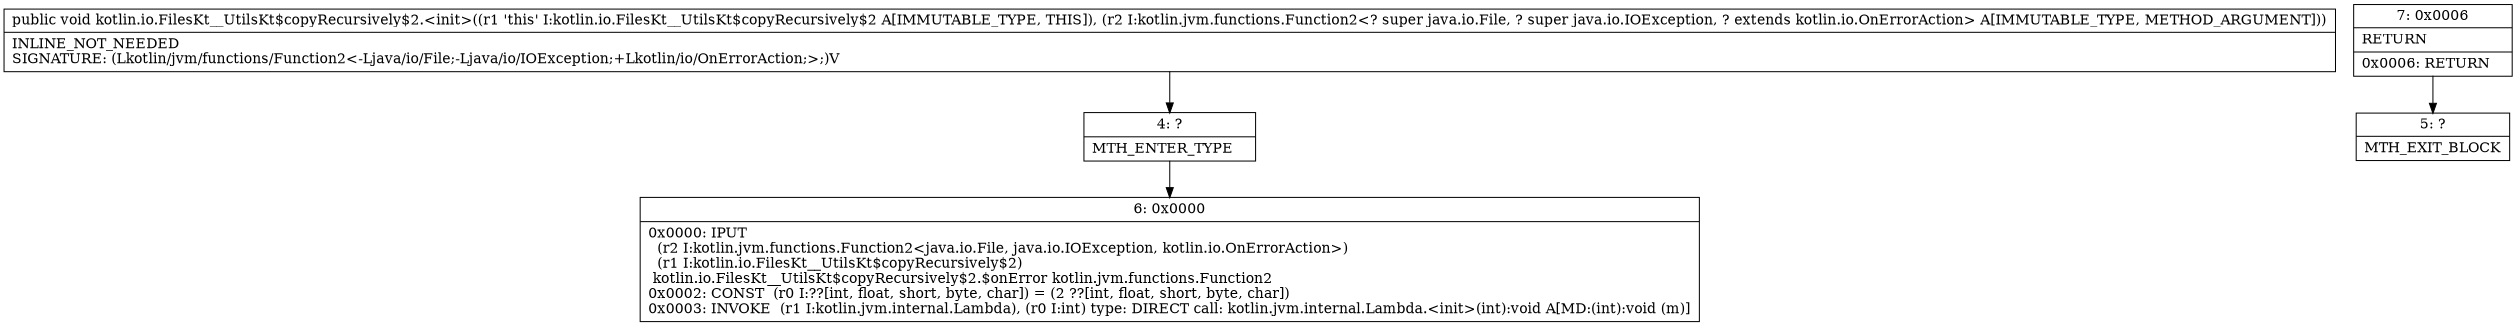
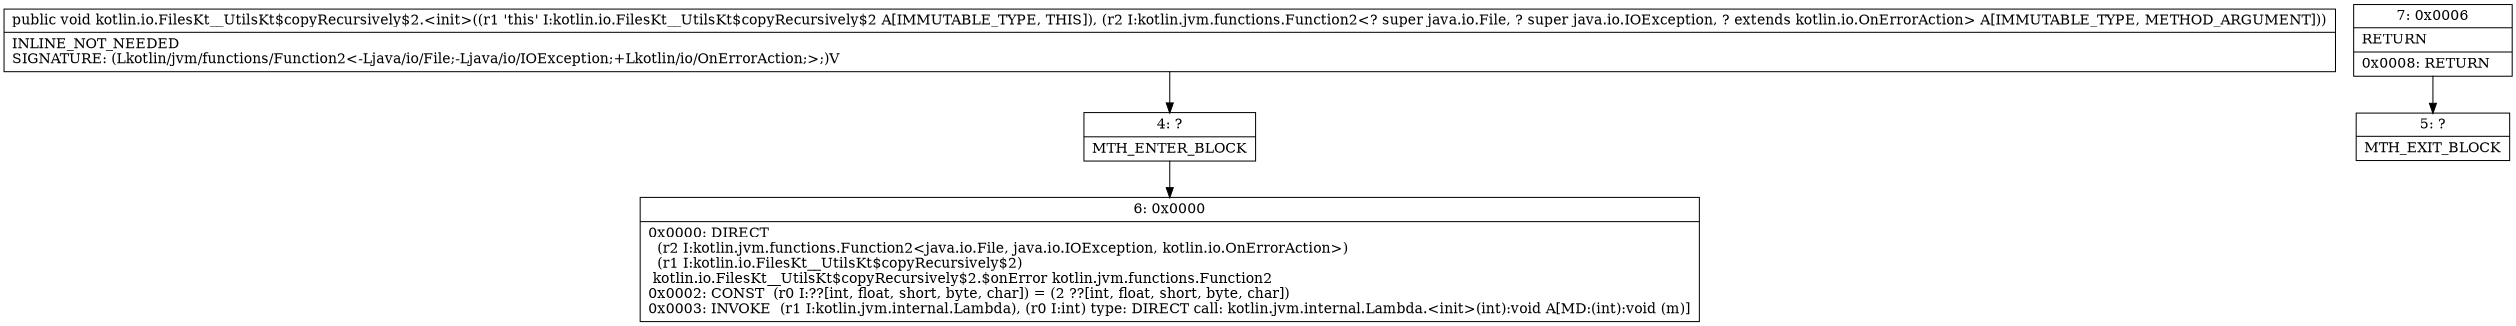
(2433, 64) -> (2433, 64)
(1163, 148) -> (1170, 148)
(702, 233) -> (713, 233)
